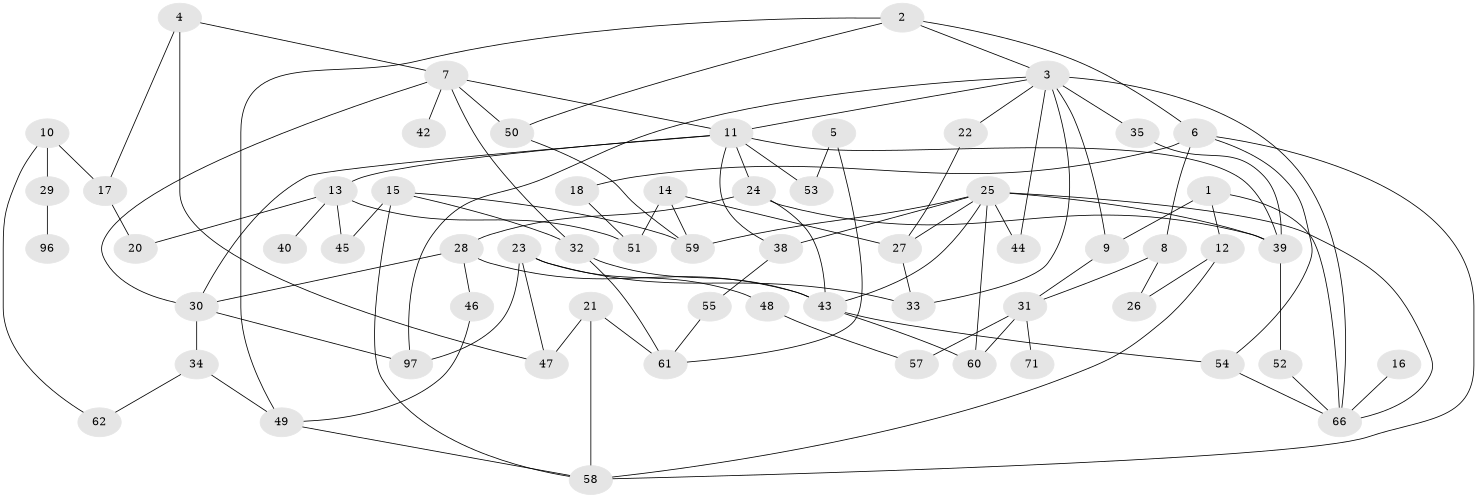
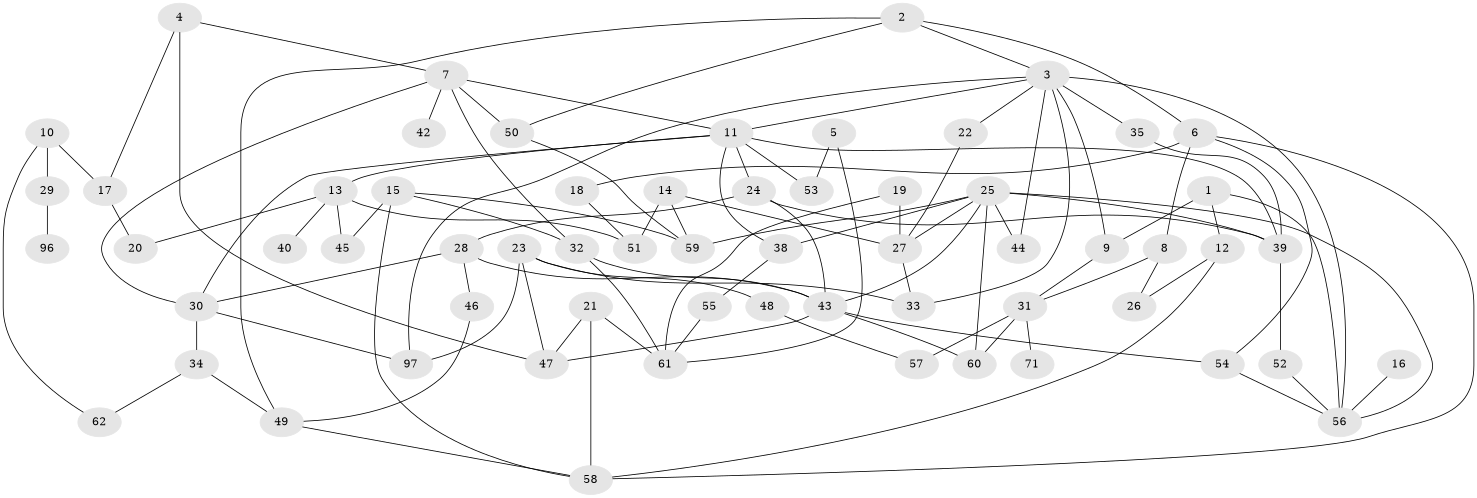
none -> (900, 191)
none -> (695, 340)
(1340, 422) -> (1340, 422)
